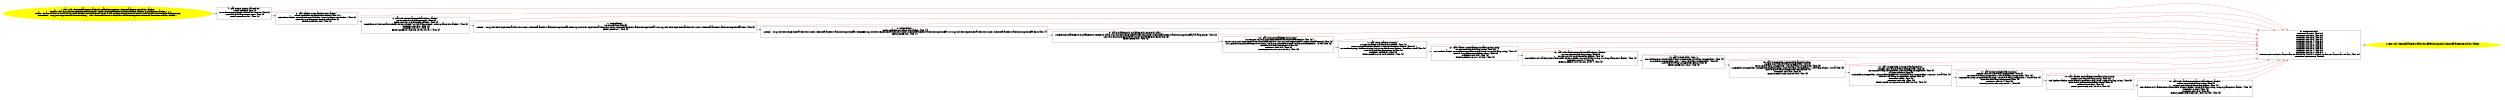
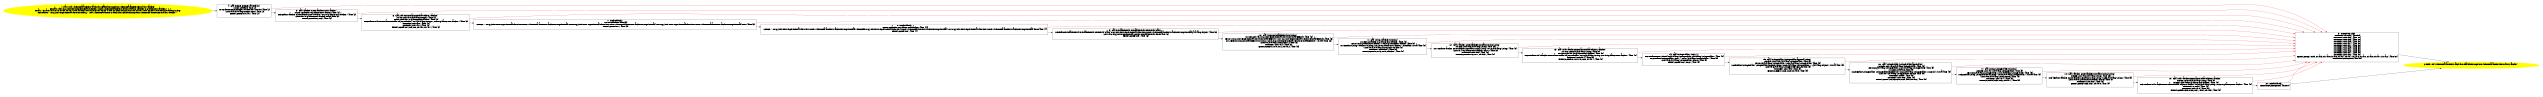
none -> (2274, 86)
